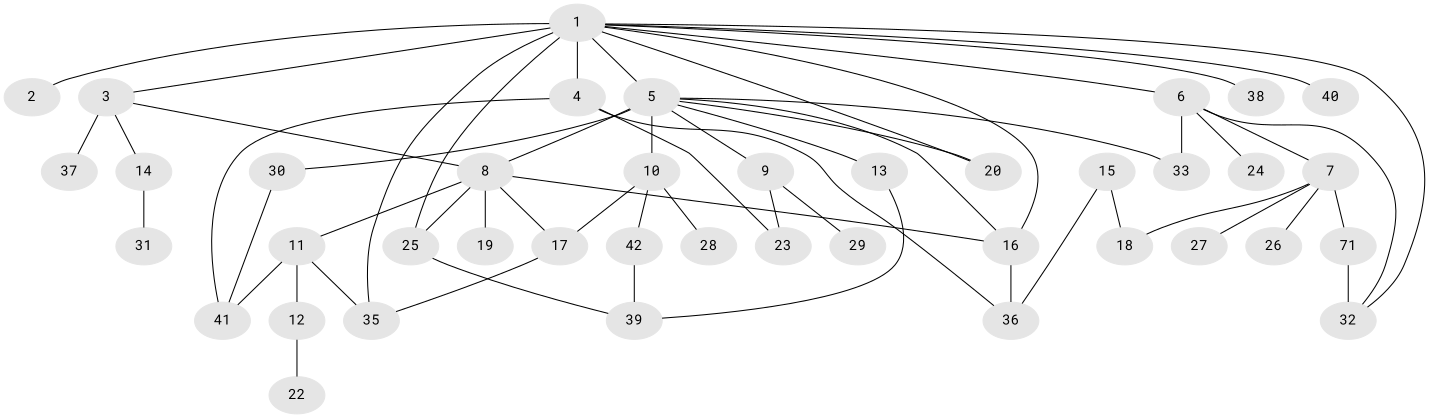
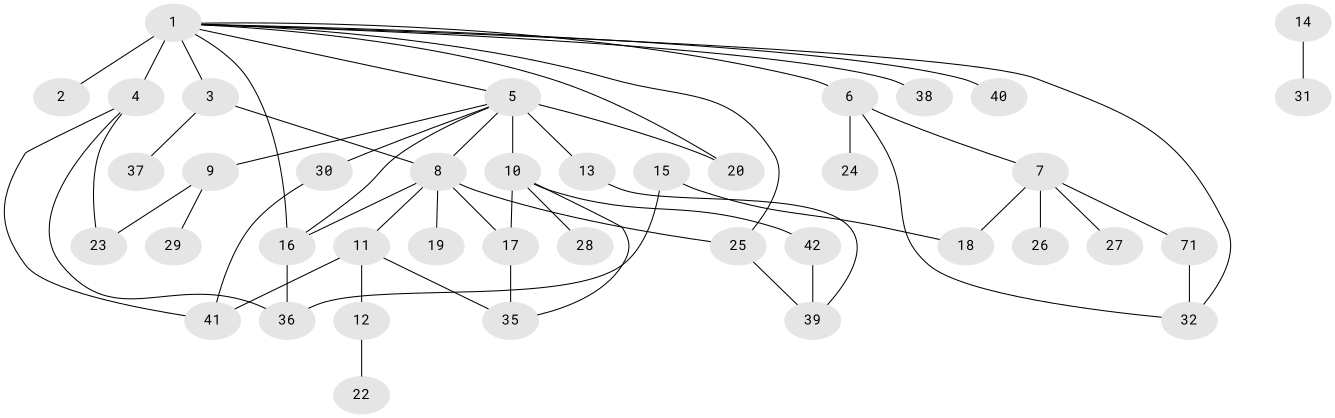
(125, 135) -> none
(416, 138) -> (629, 248)
(1182, 172) -> none
